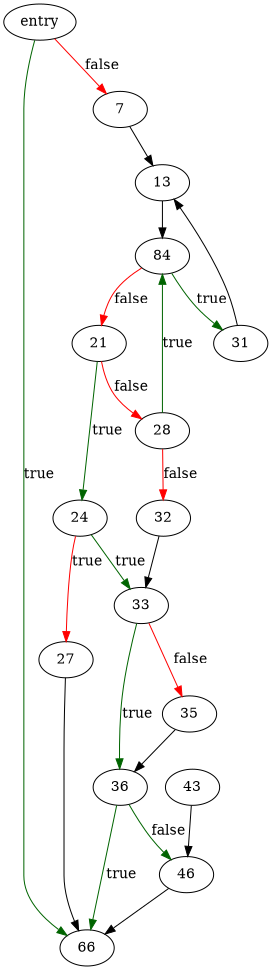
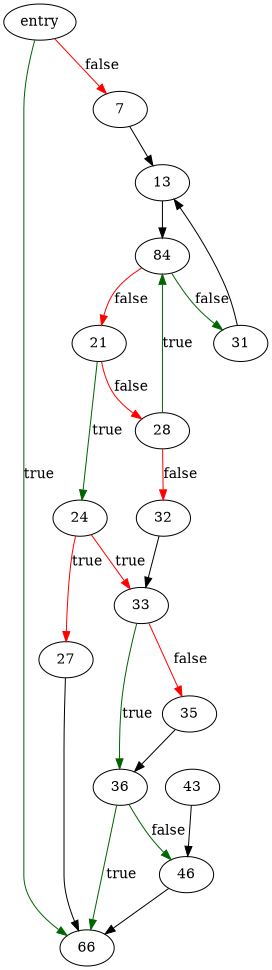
(212, 300) -> (212, 300)
(108, 558) -> (108, 558)
